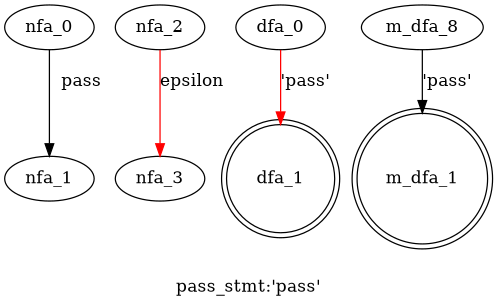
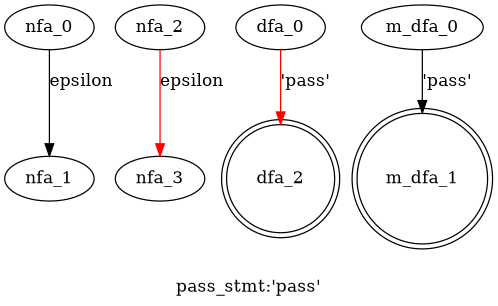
(422, 27) -> (422, 27)
(82, 81) -> (82, 81)
(281, 179) -> (281, 179)
